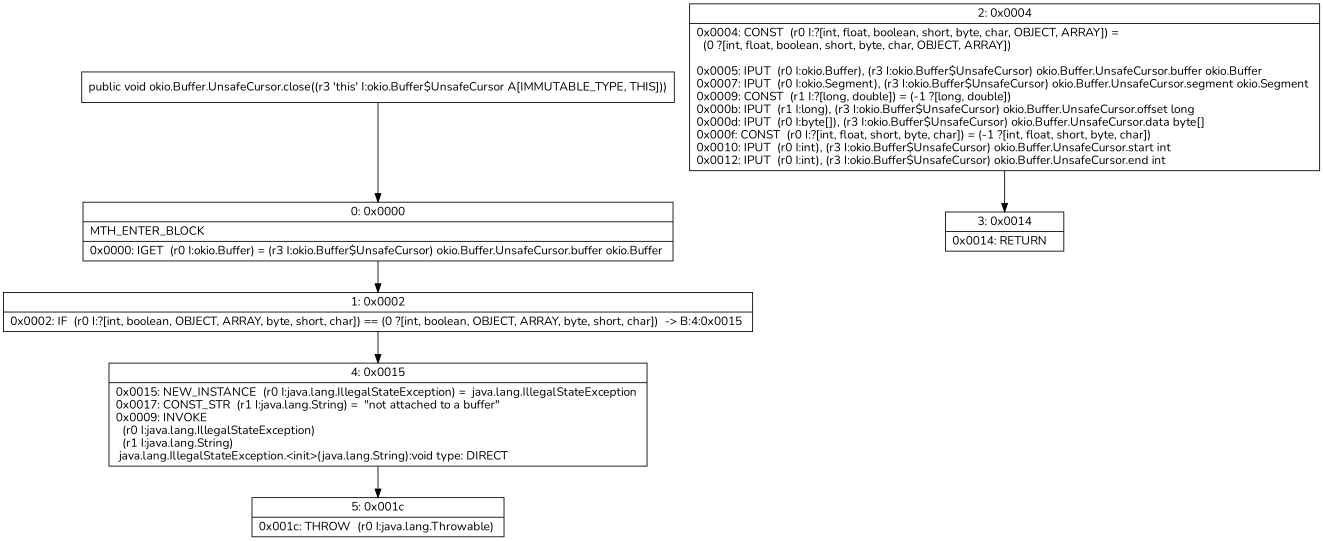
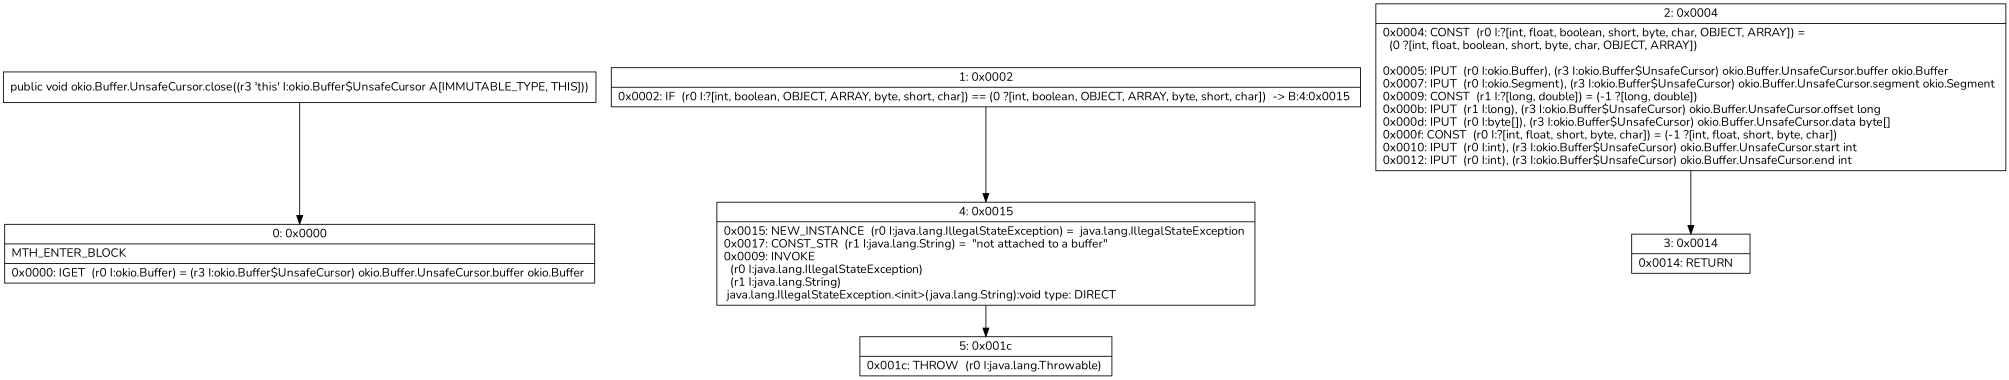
(378, 272) -> none
